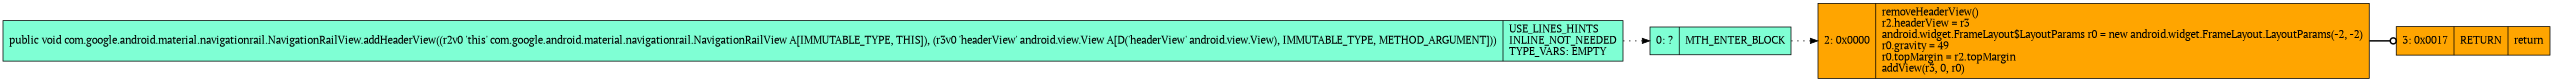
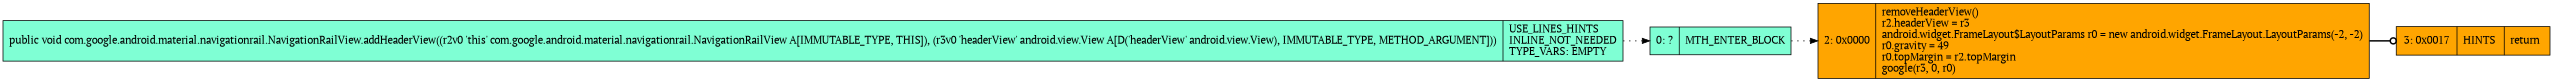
(2481, 40) -> (2479, 40)
(1923, 69) -> (1919, 69)
